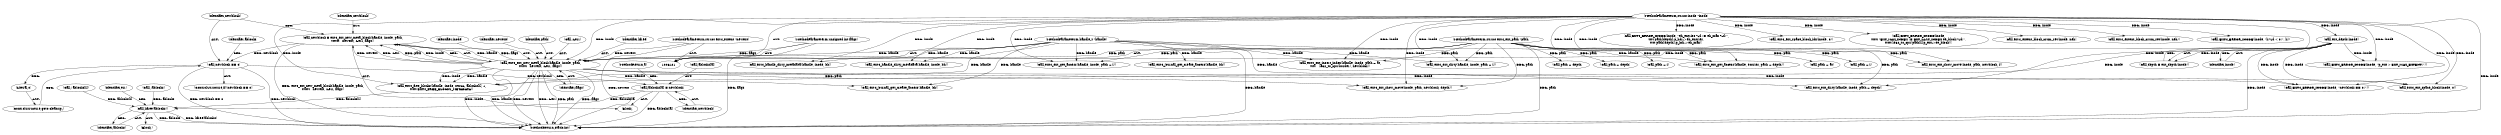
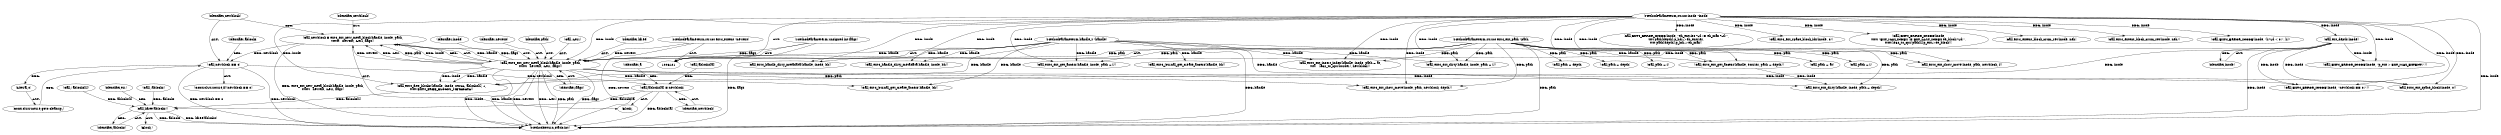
(2233, 25) -> (1790, 76)
(633, 65) -> (633, 65)
(2164, 65) -> none
(689, 76) -> (689, 76)
